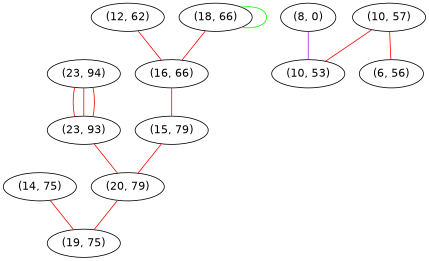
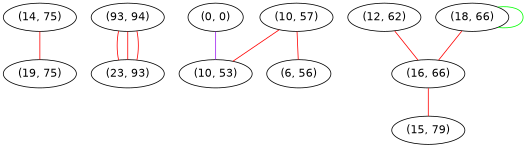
(308, 17) -> (216, 17)
(84, 74) -> (128, 17)
(128, 187) -> none
